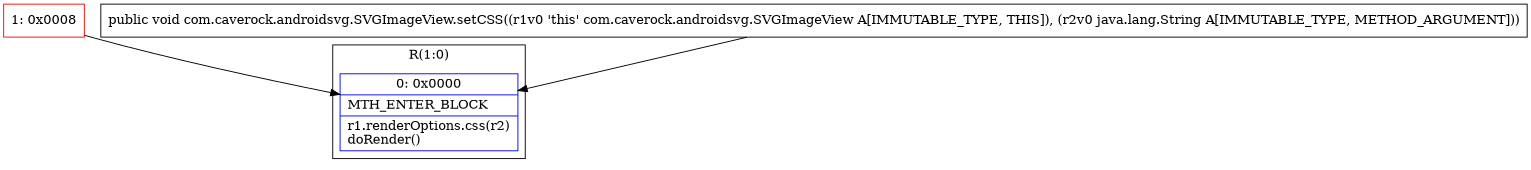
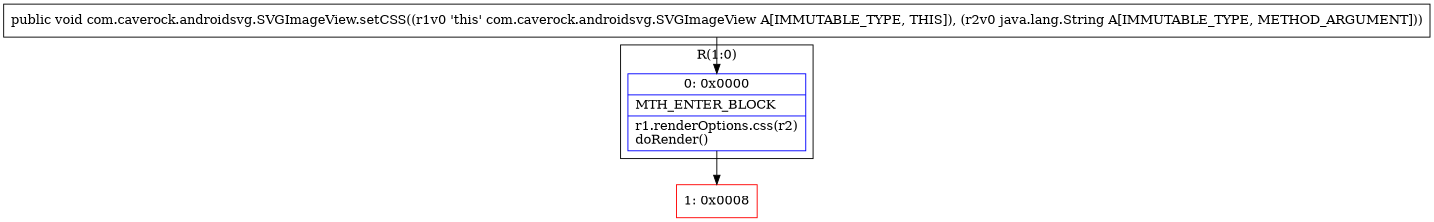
(207, 66) -> (717, 164)
